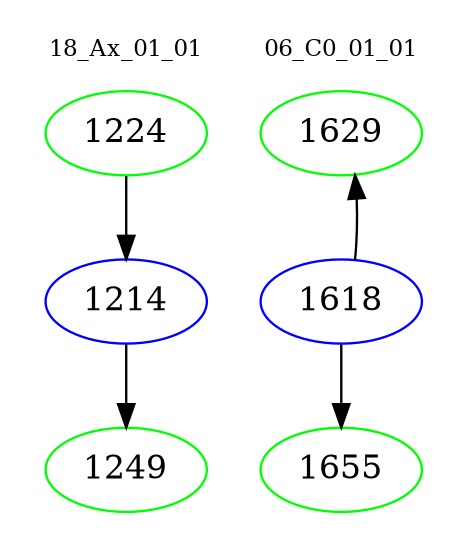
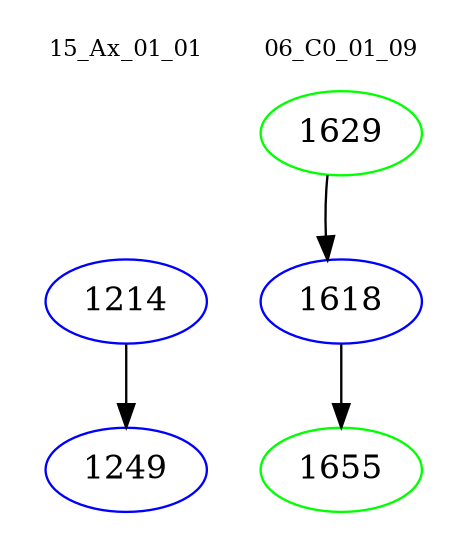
(126, 50) -> (126, 50)
(341, 50) -> (341, 50)
(126, 133) -> none
(357, 230) -> (326, 206)
(126, 470) -> (126, 470)
